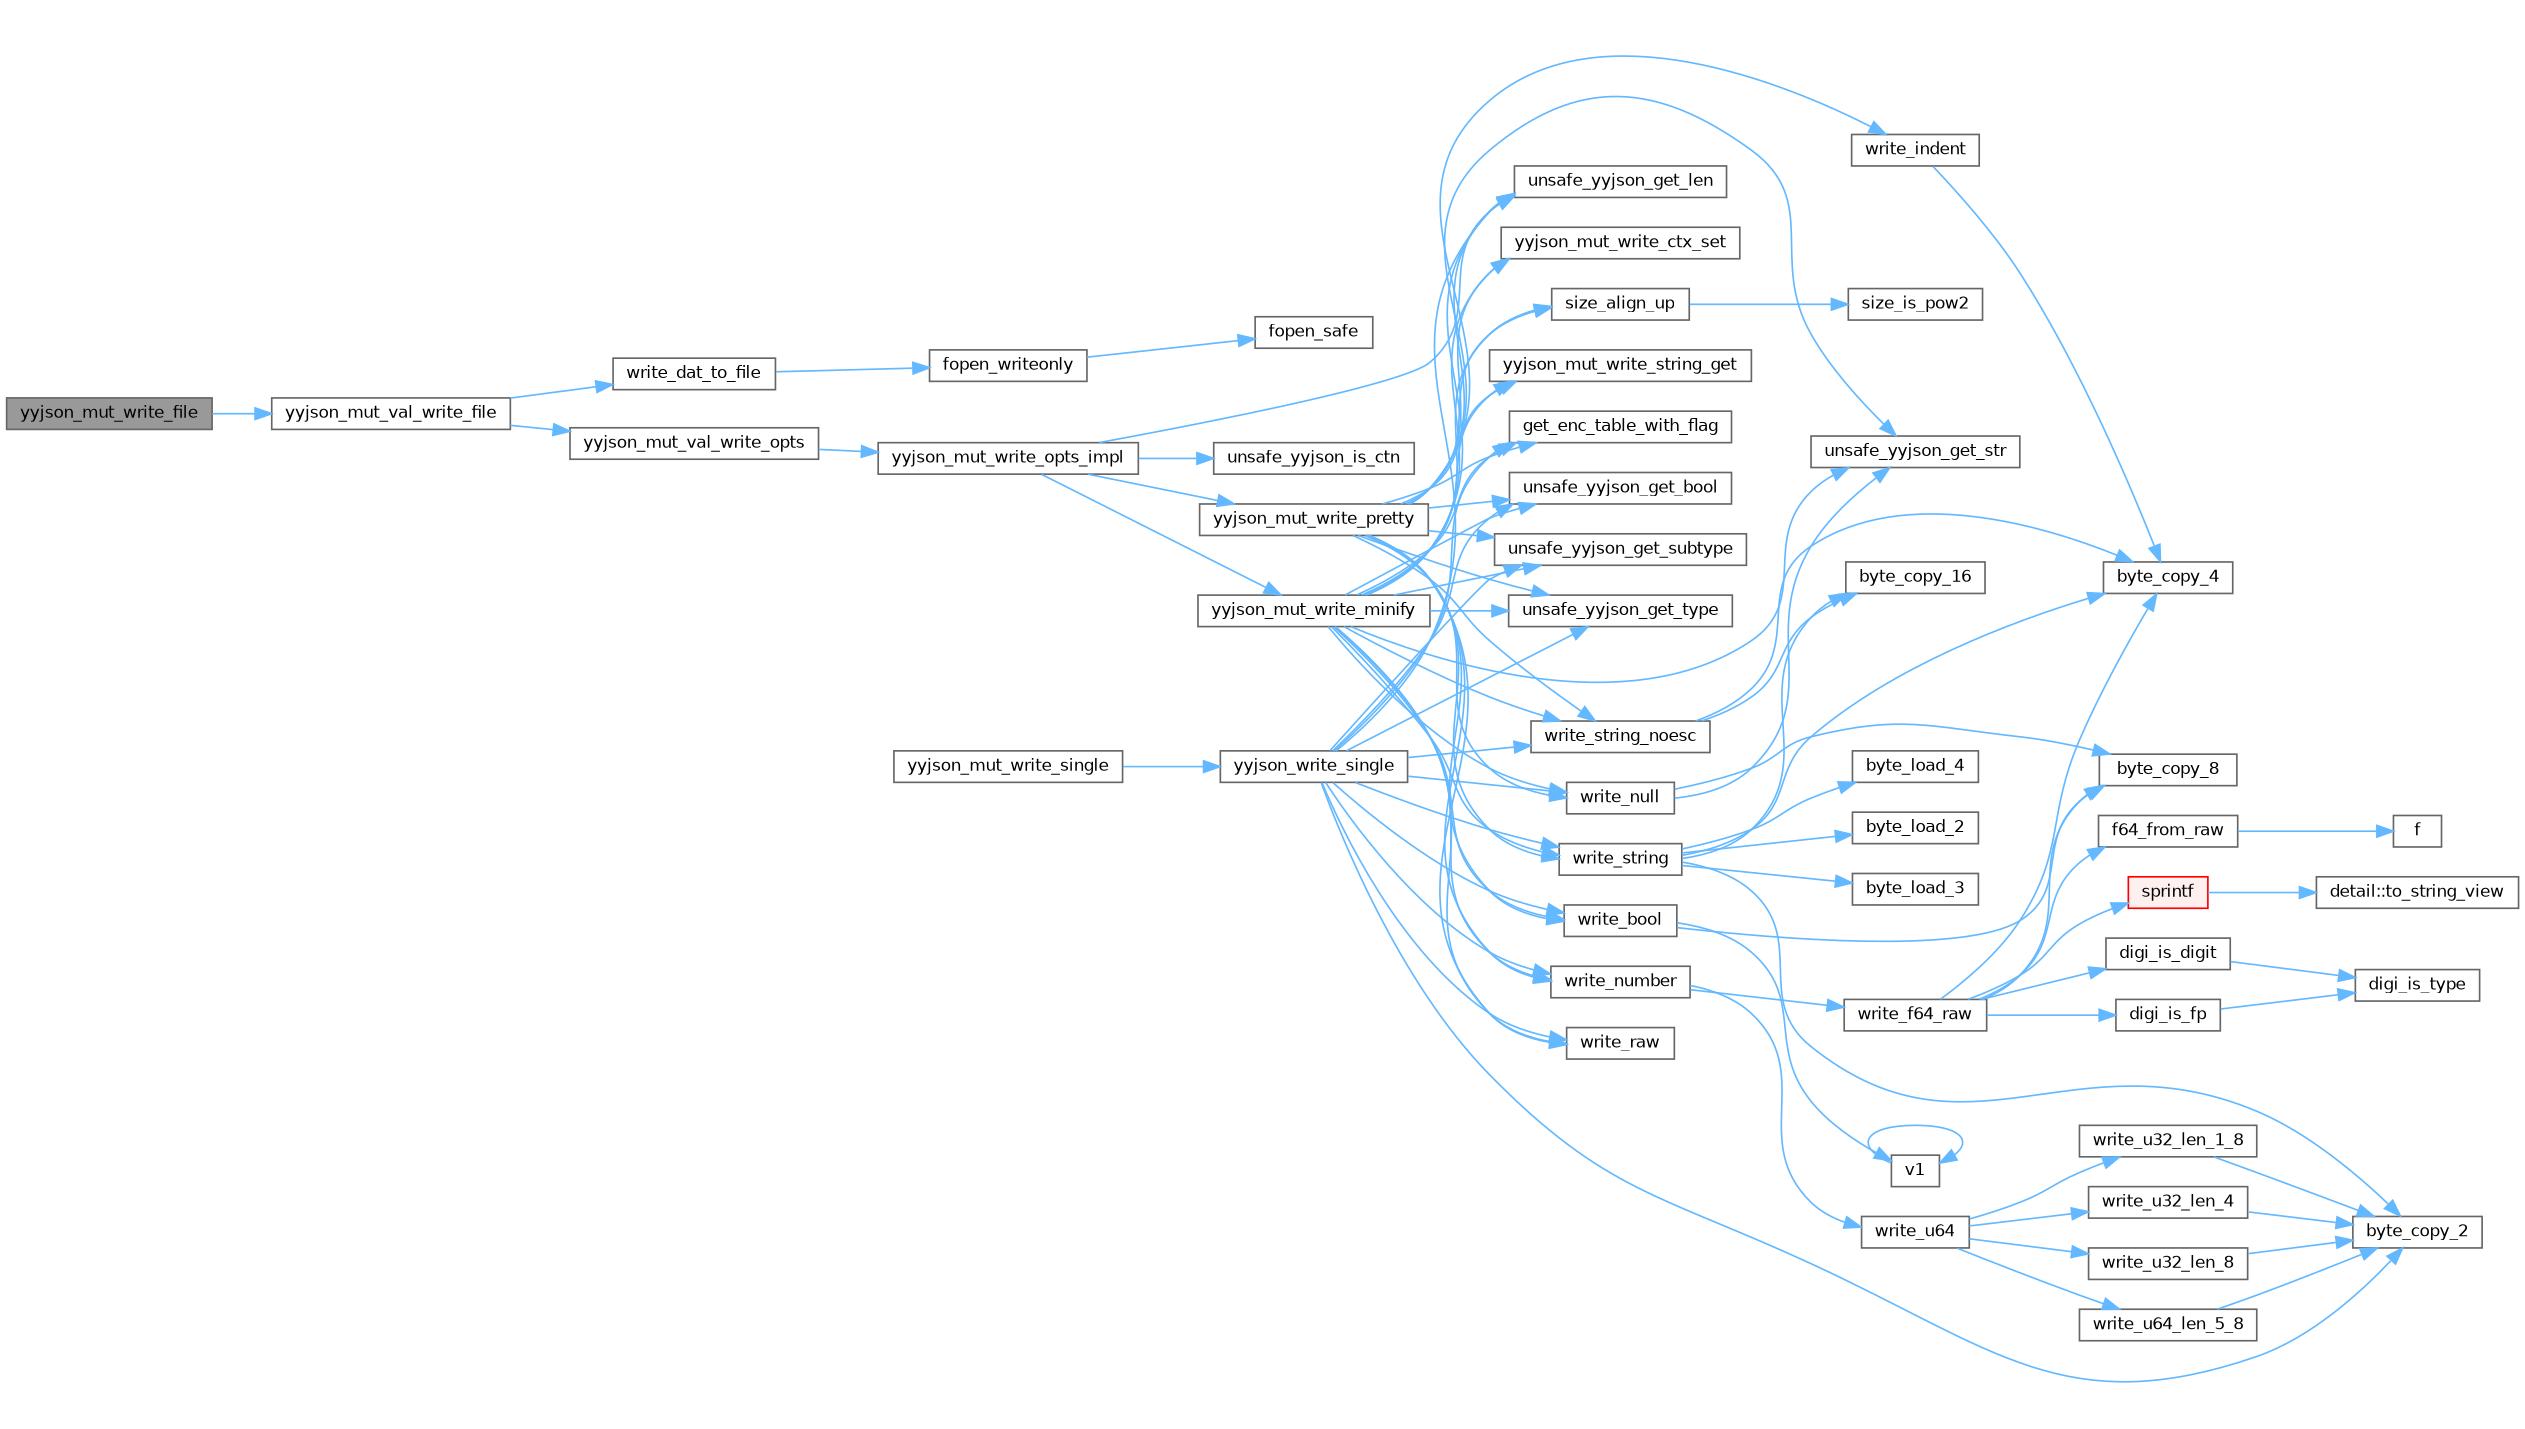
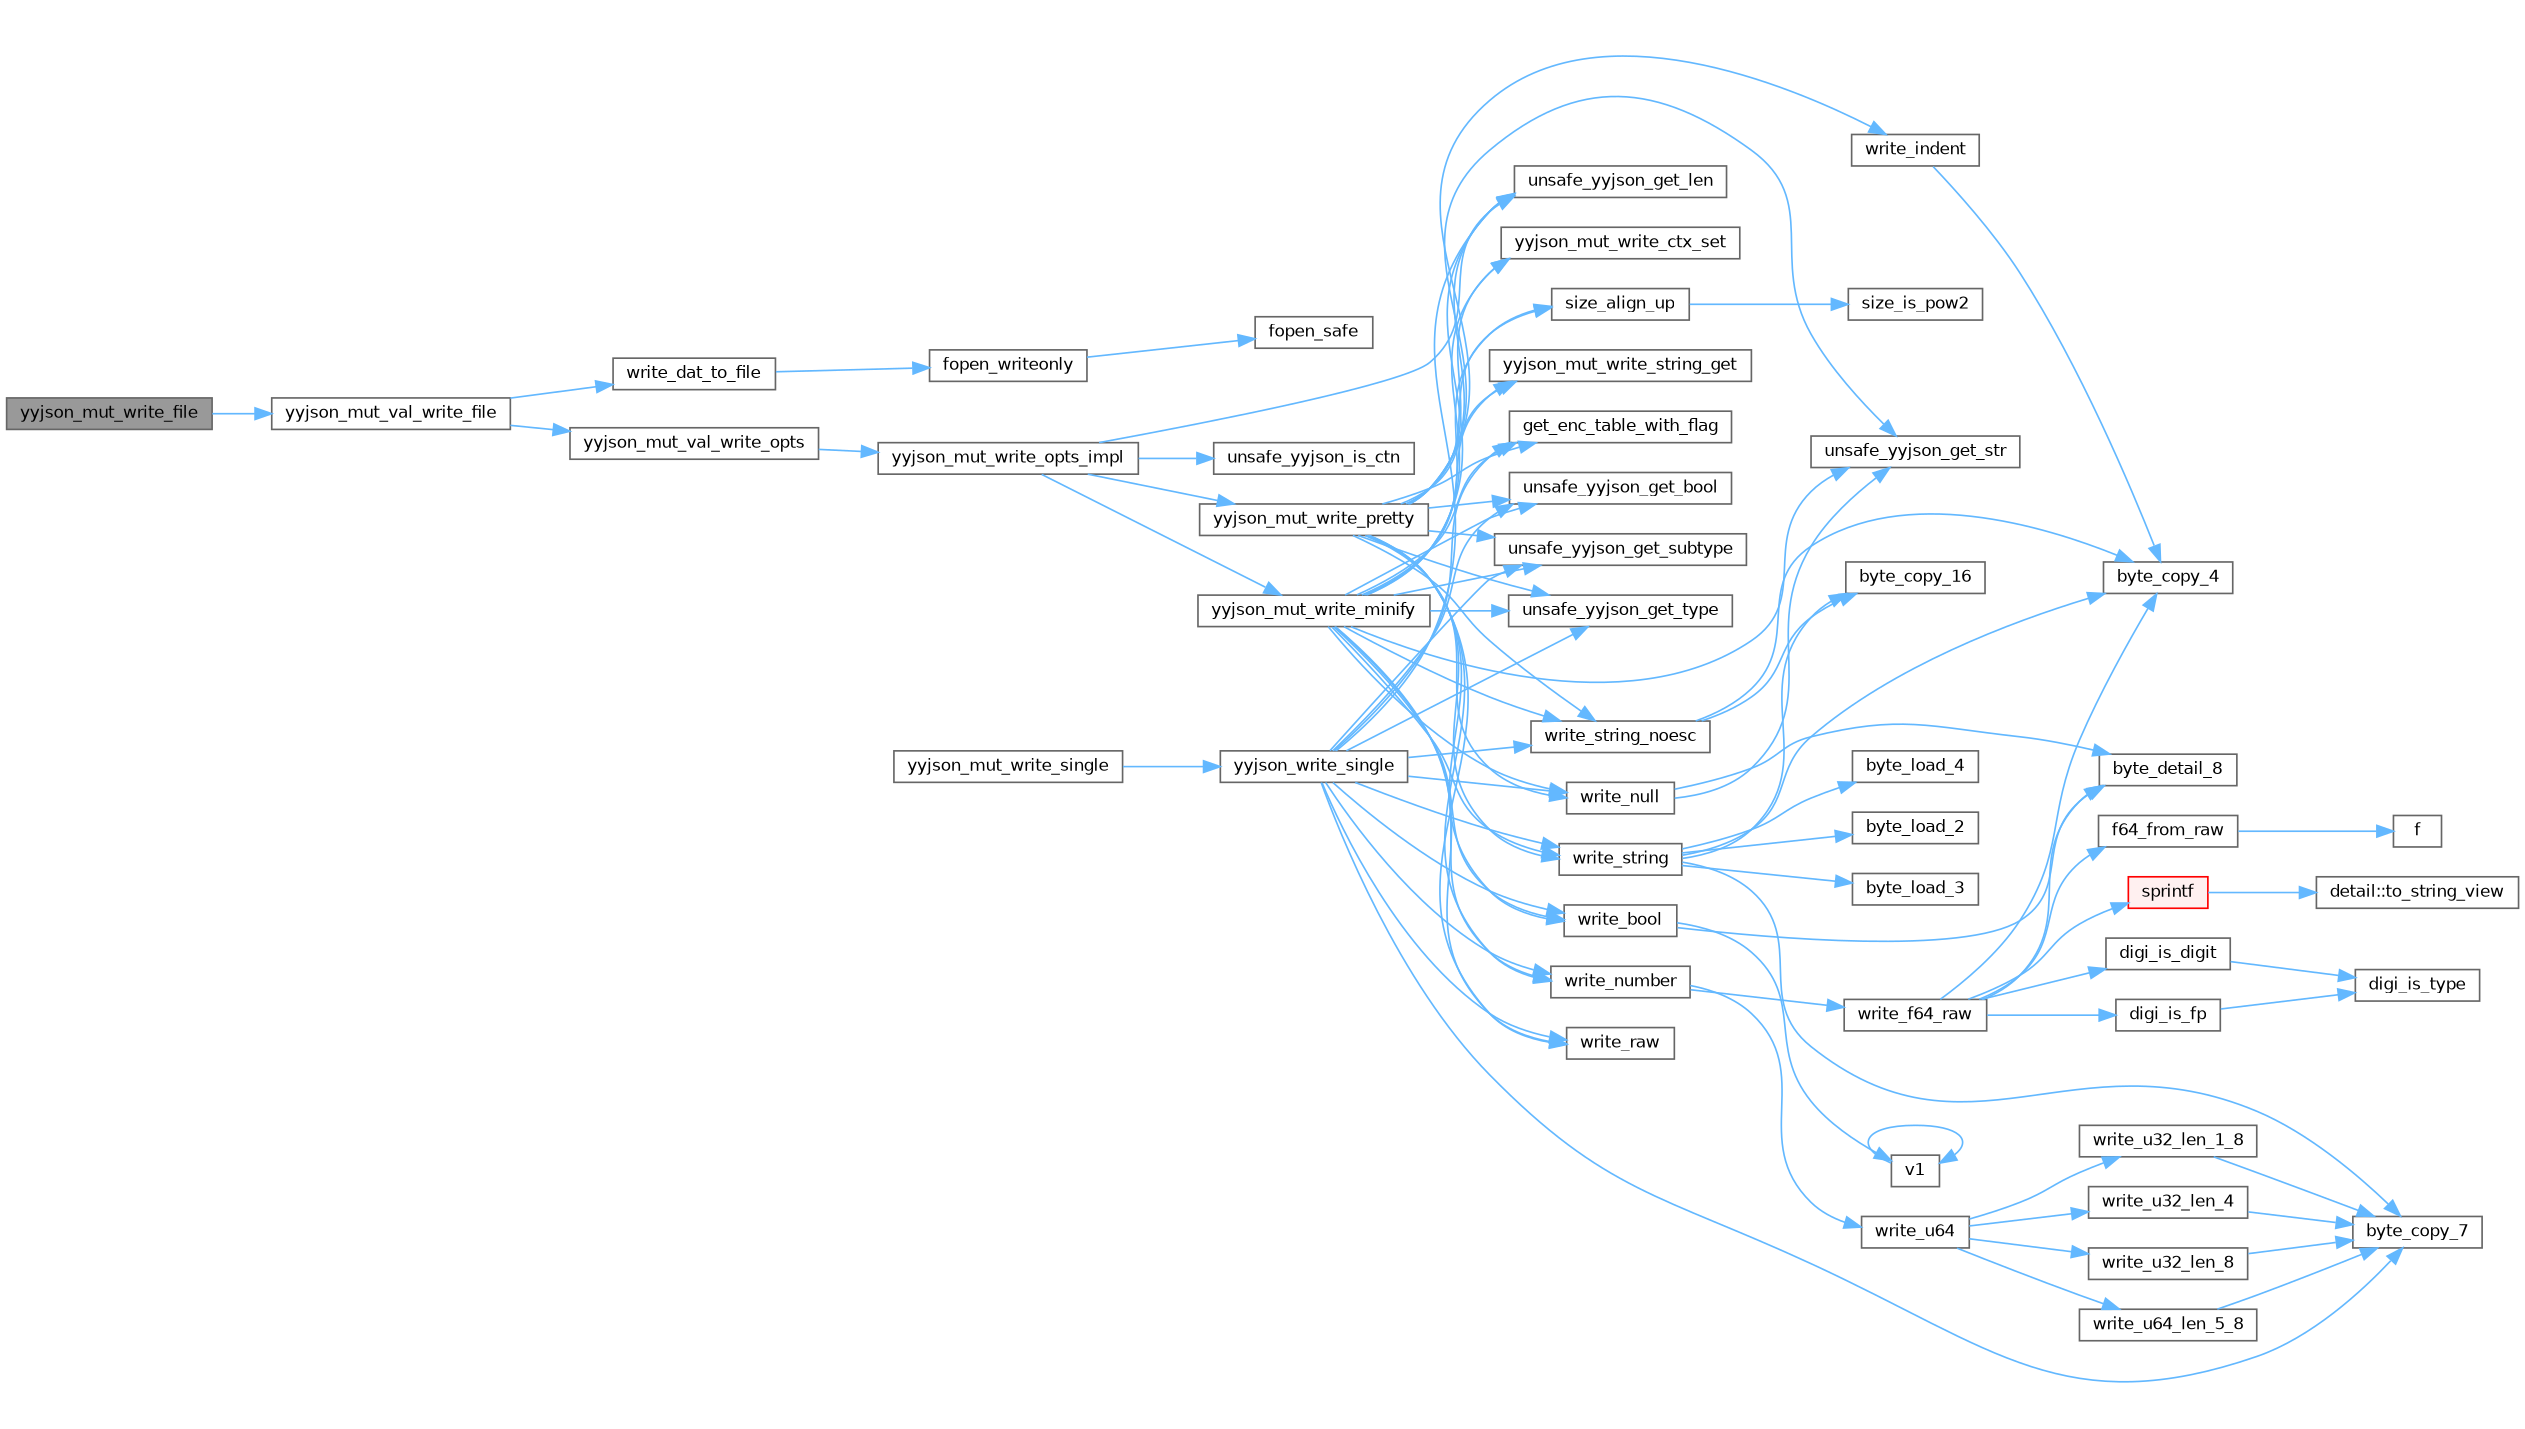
(2168, 770) -> (2168, 770)
(2417, 1232) -> (2417, 1232)
